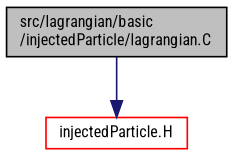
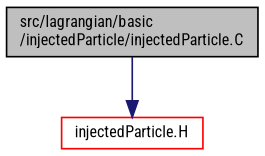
(117, 32) -> (132, 32)
